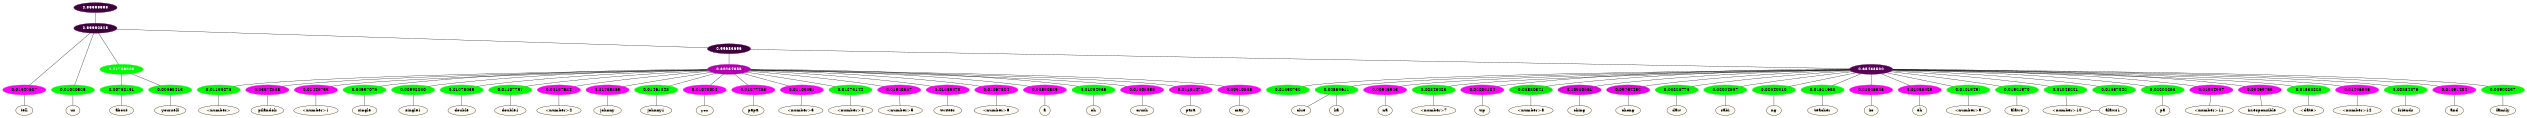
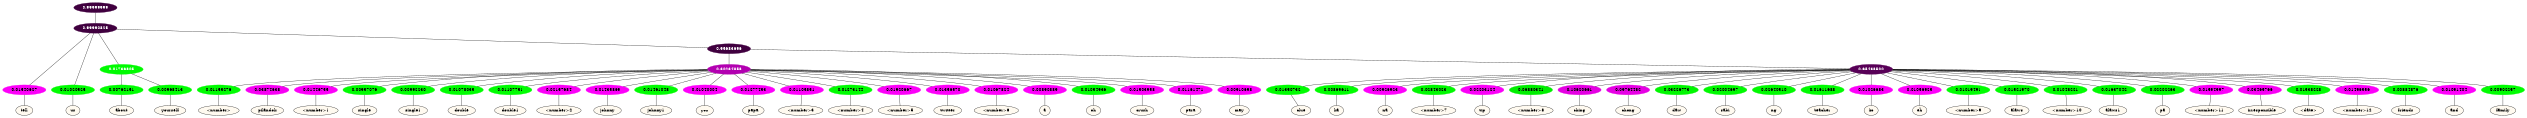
(1318, 101) -> (1295, 100)
(2095, 110) -> (2114, 100)
